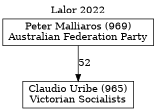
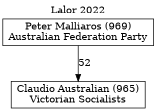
(78, 95) -> (78, 95)
